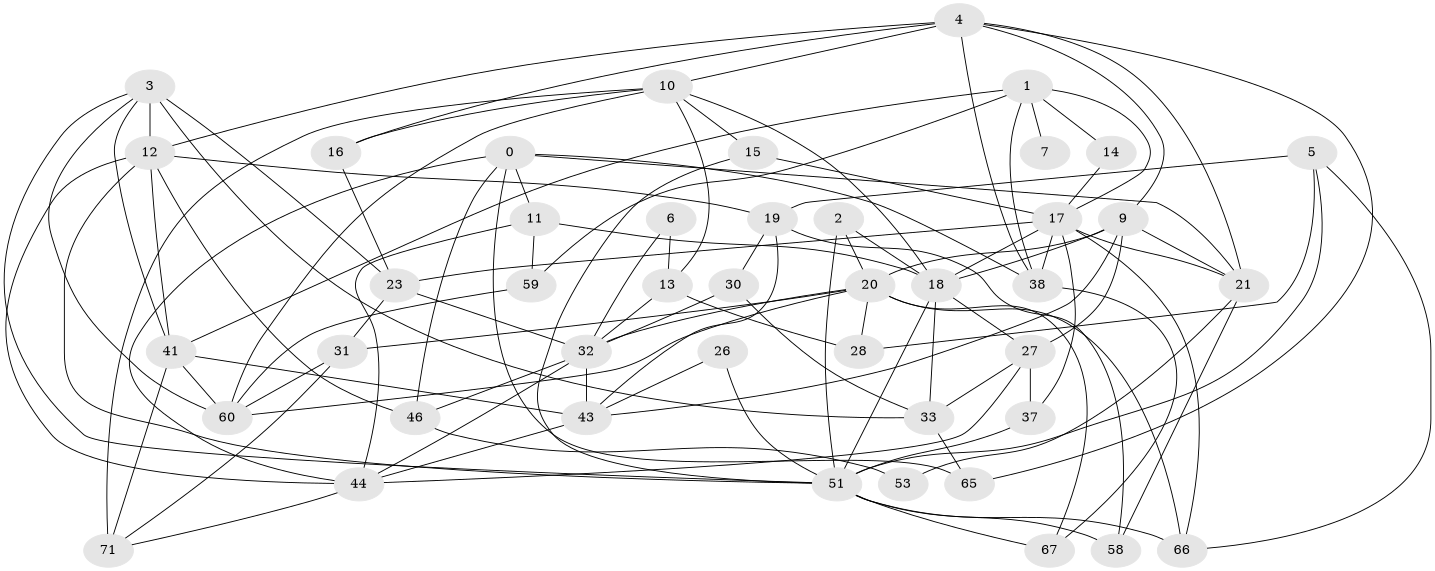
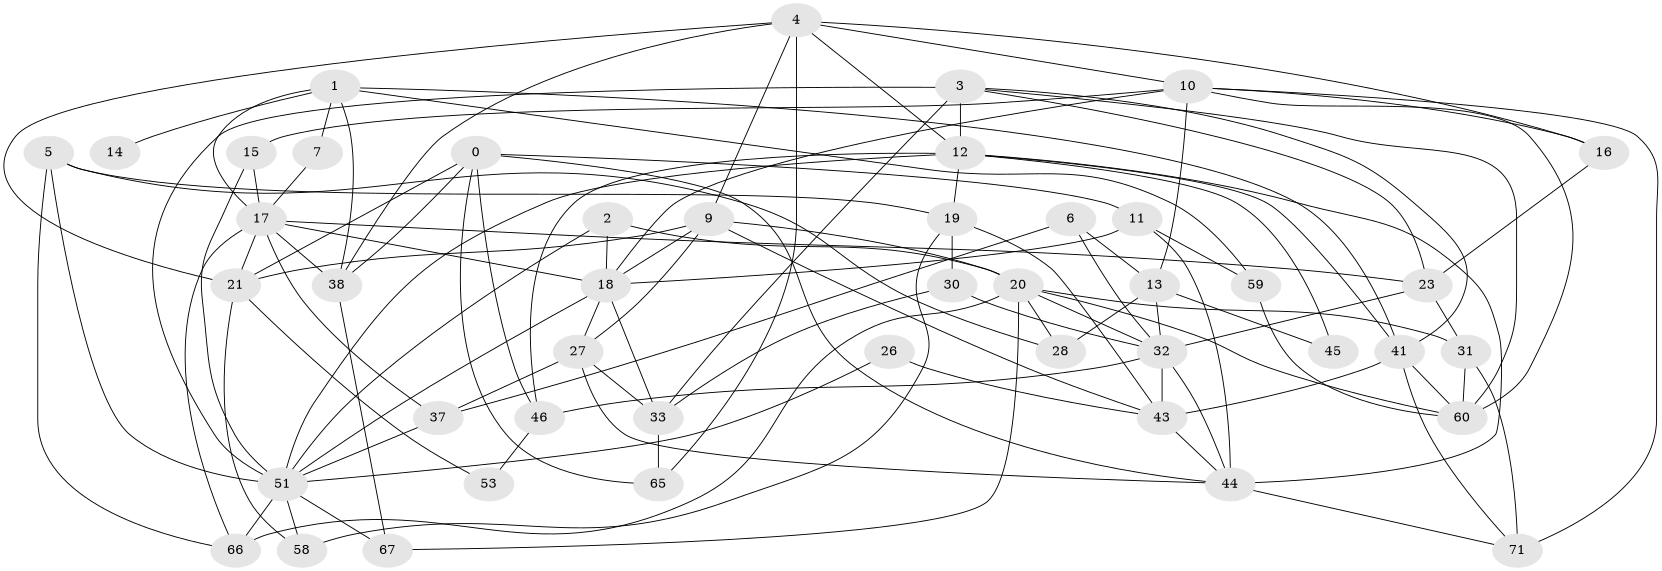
(1084, 186) -> (290, 185)
none -> (756, 323)
none -> (1333, 352)
